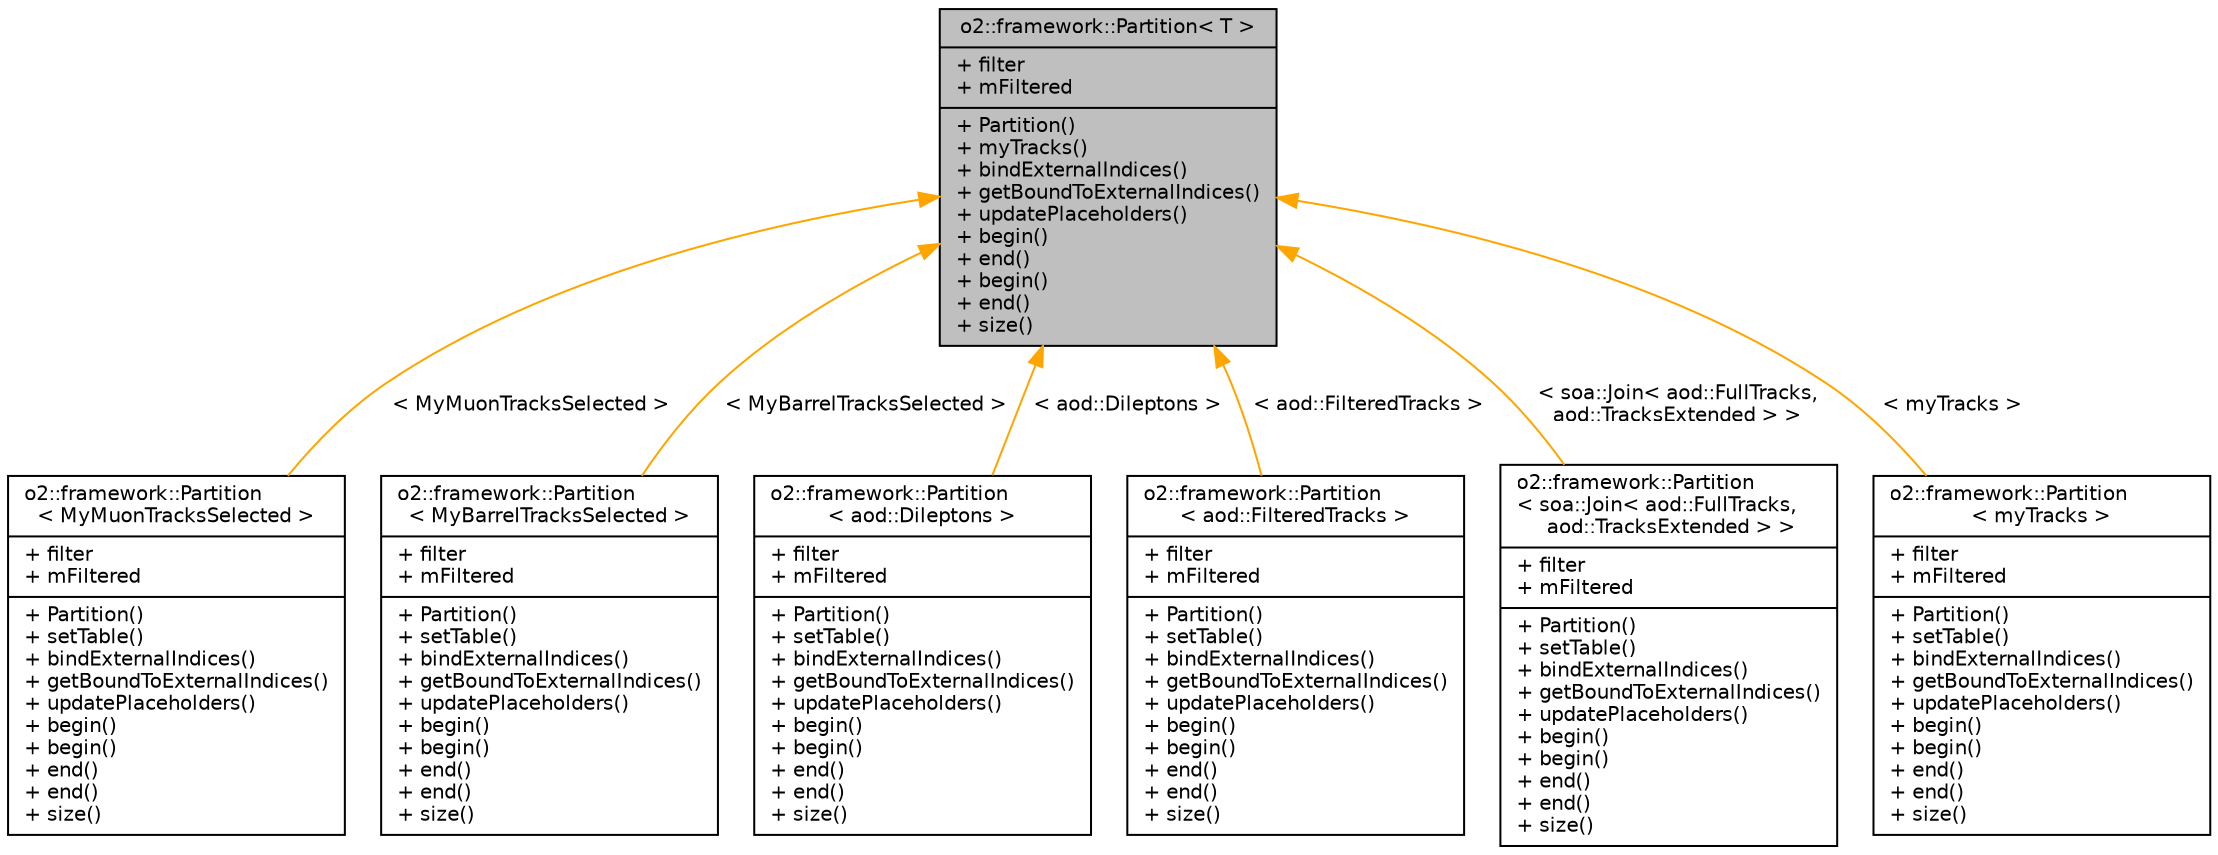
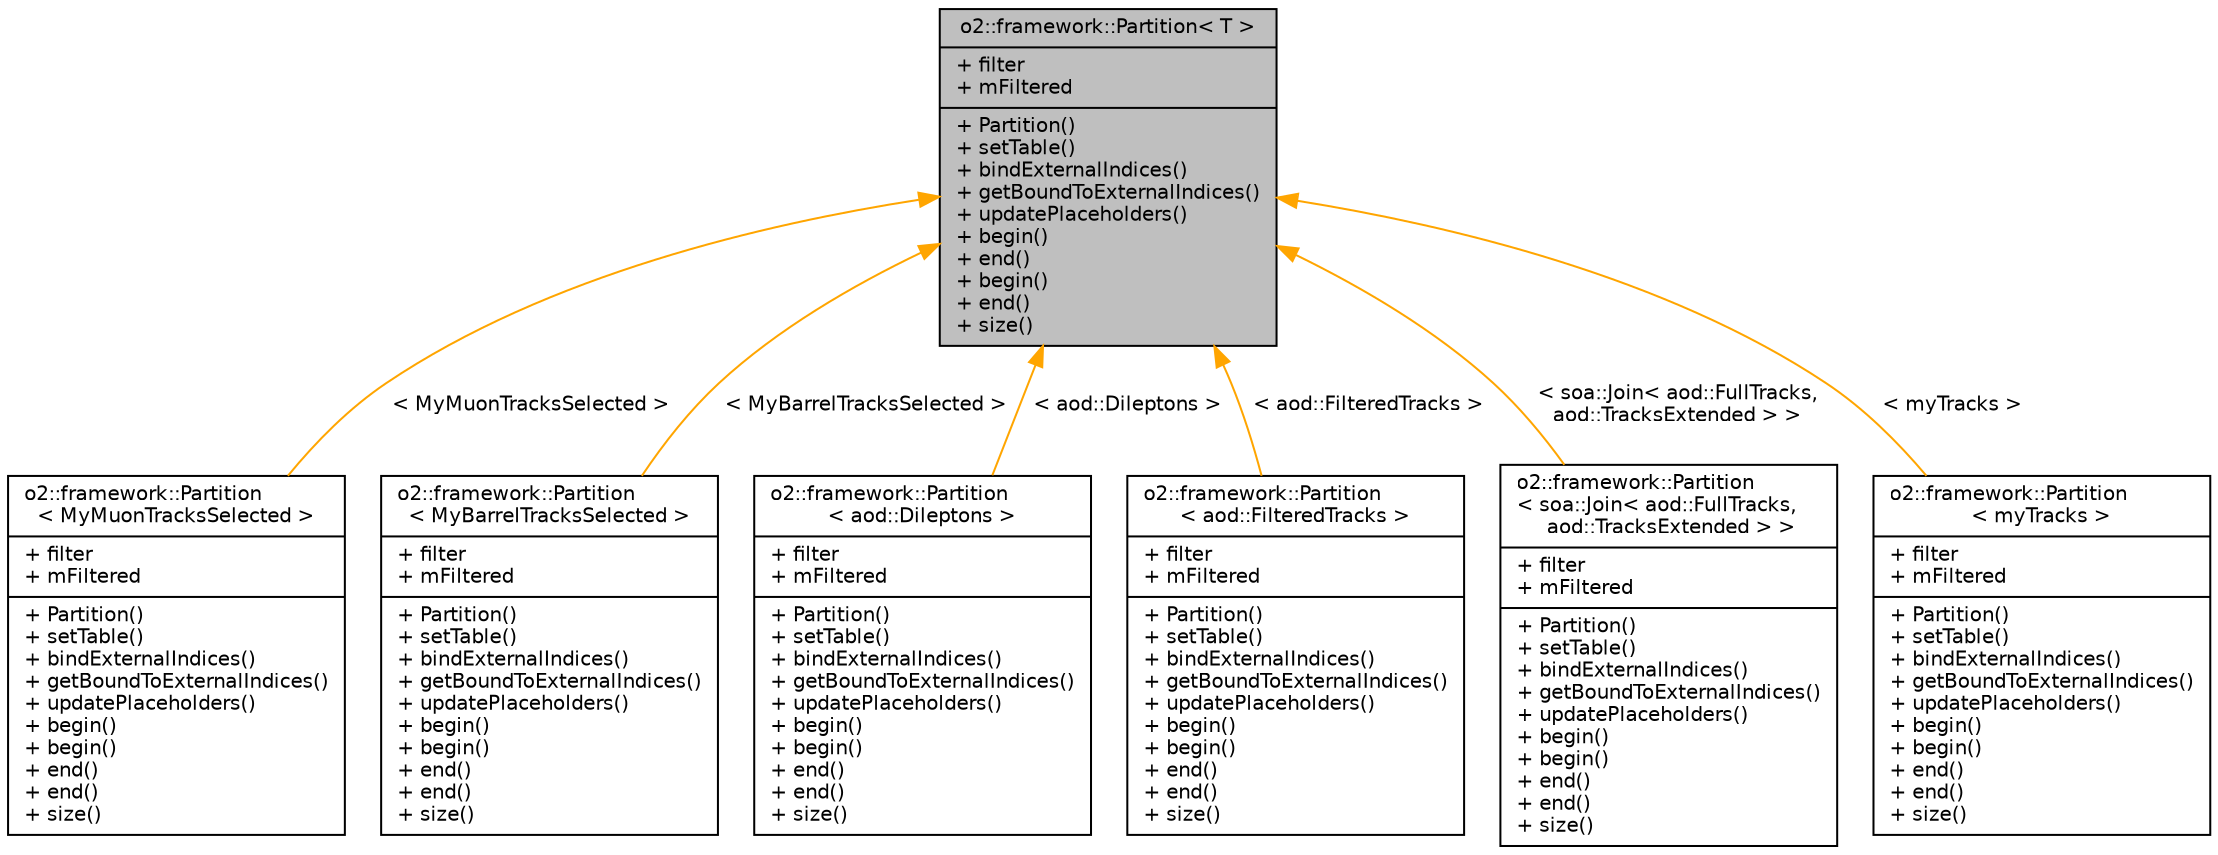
(1022, 148) -> (1016, 148)
